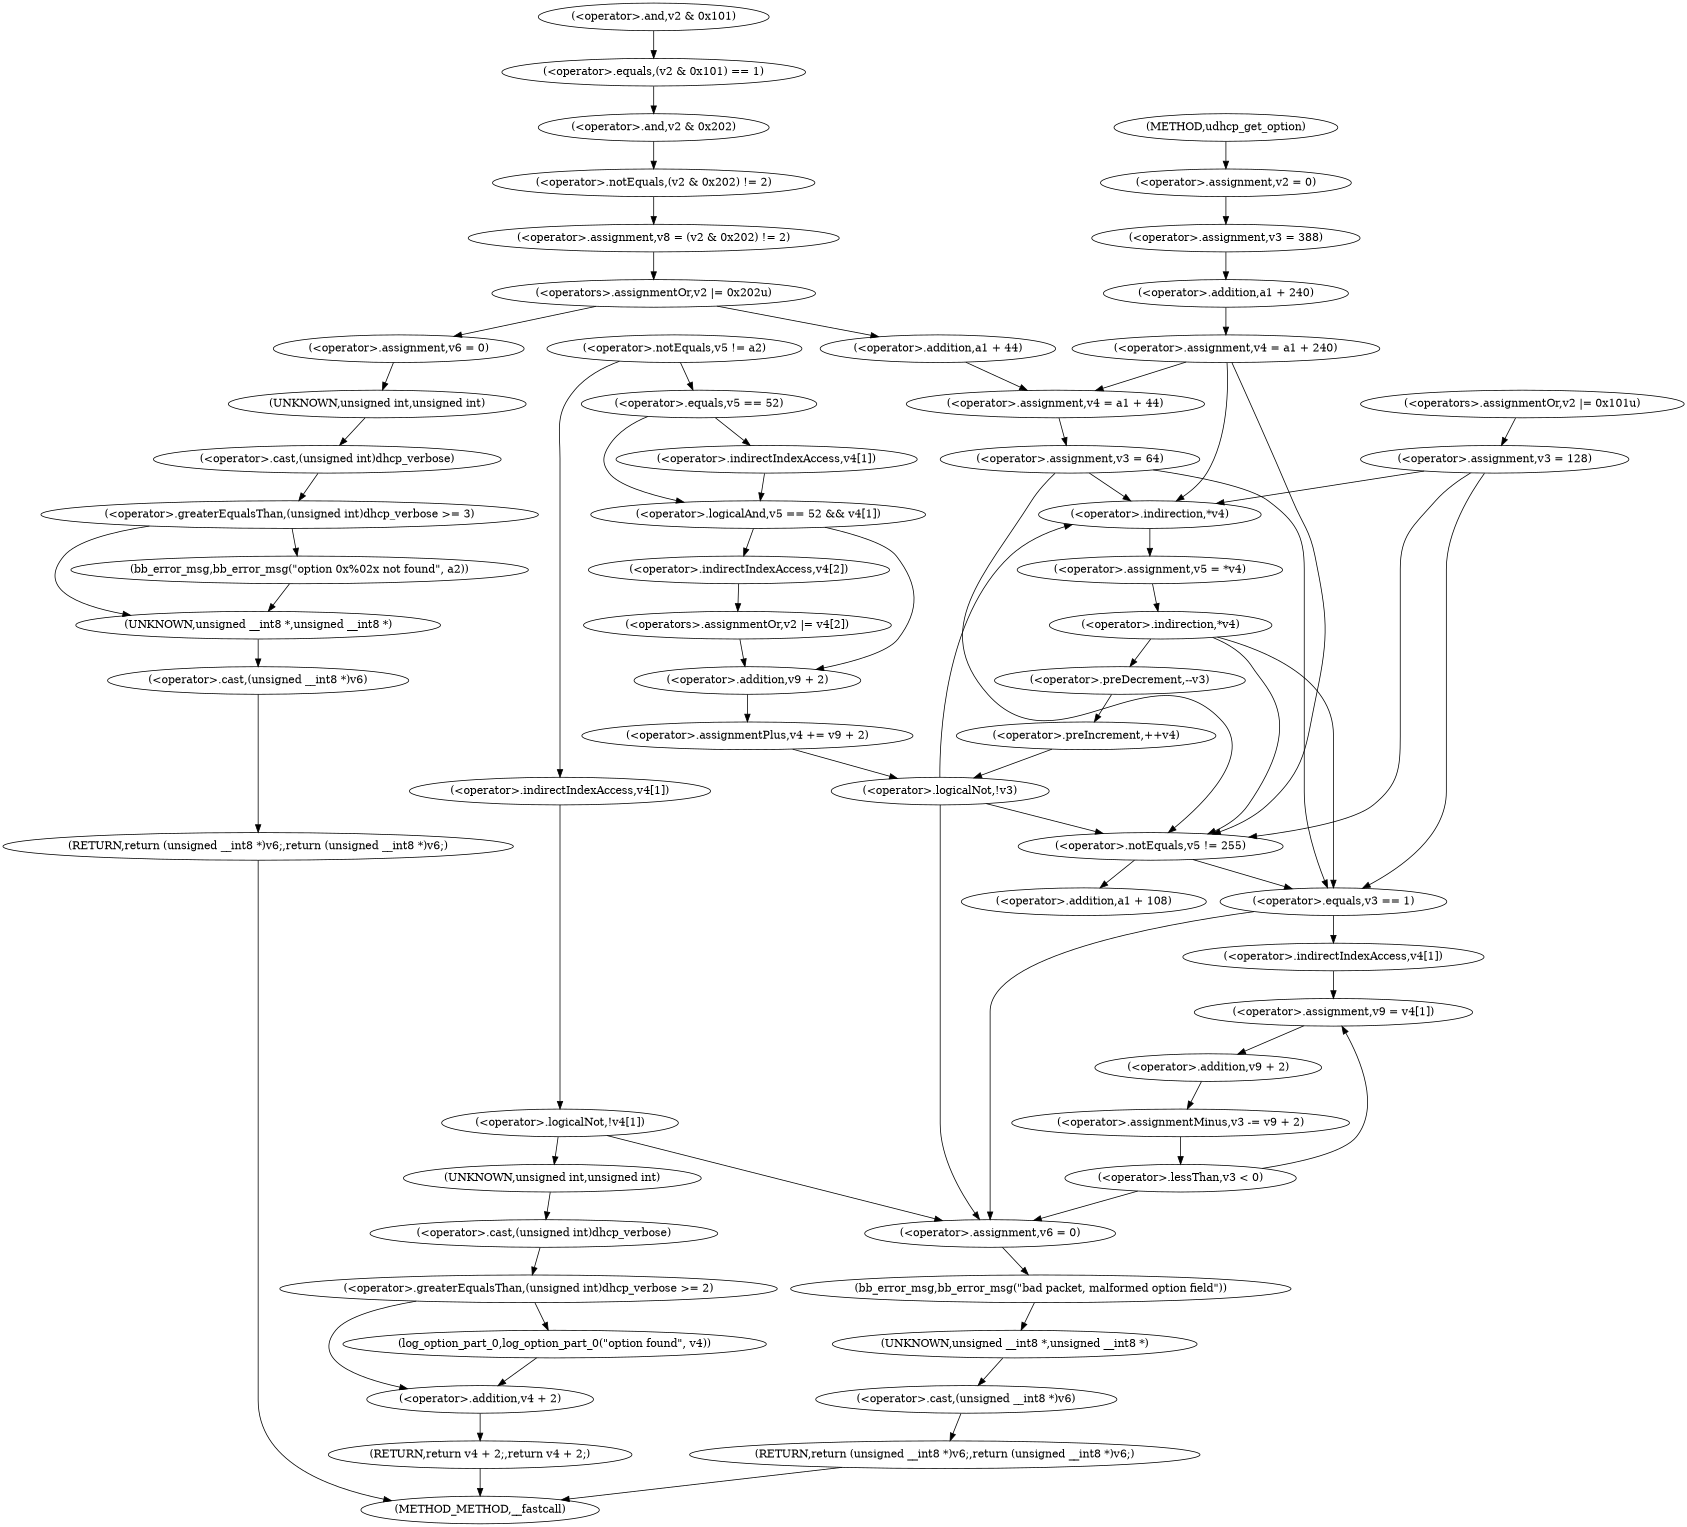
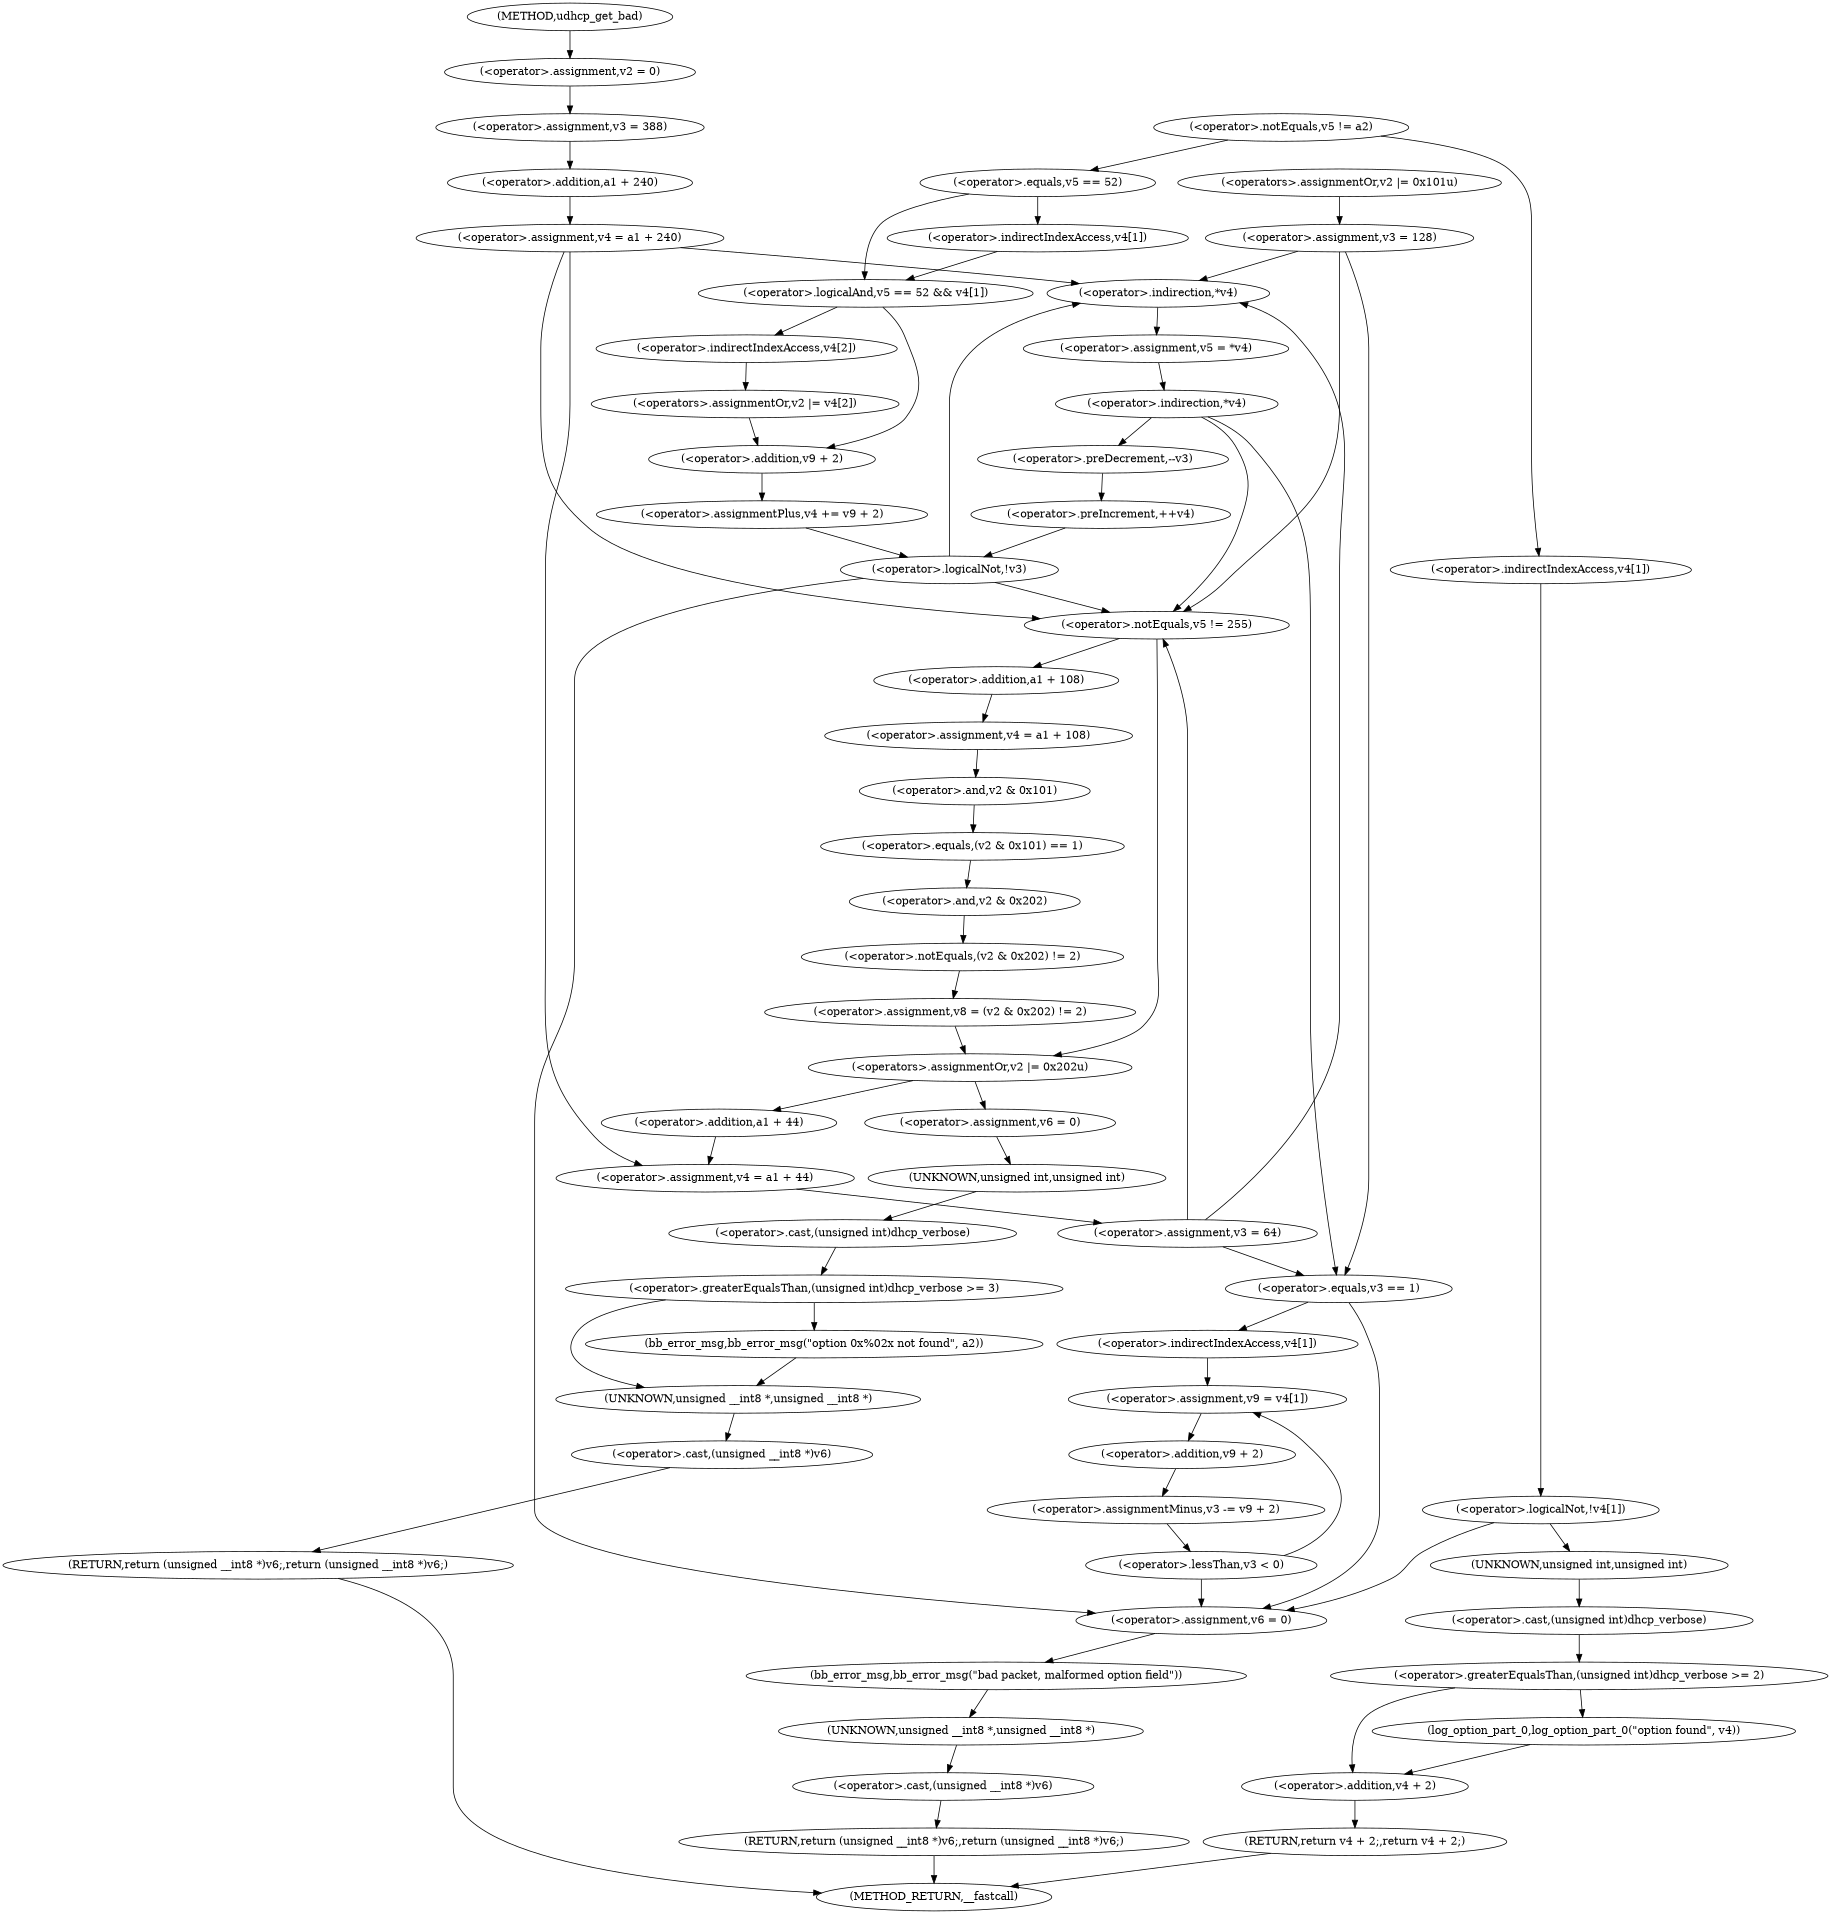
(1226, 127) -> (570, 17)
none -> (979, 736)
(1239, 873) -> (1158, 878)
(480, 1510) -> (934, 1897)
